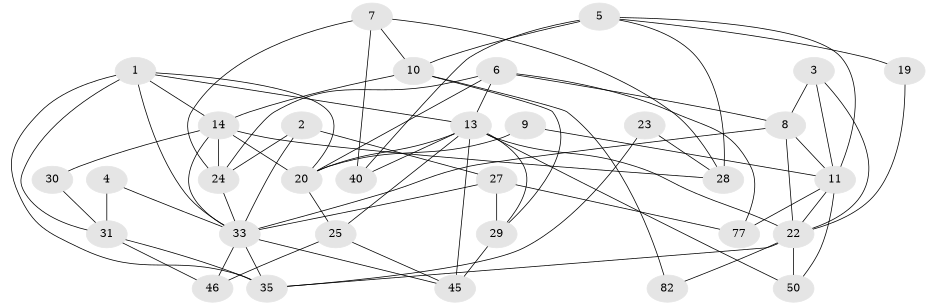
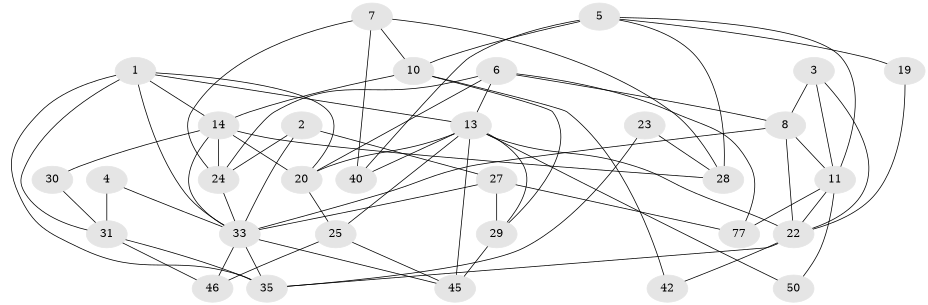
(525, 125) -> none
(794, 261) -> none
(667, 289) -> (667, 289)
